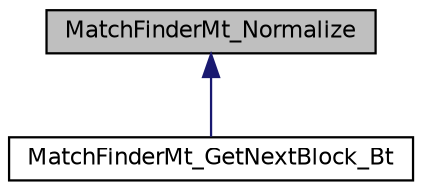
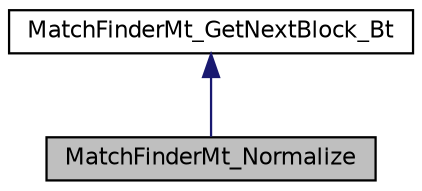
(211, 107) -> (211, 107)
